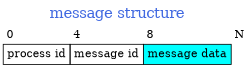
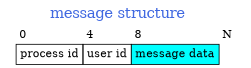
(107, 54) -> (107, 54)
